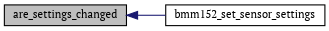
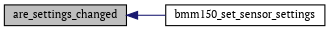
(245, 15) -> (245, 15)
